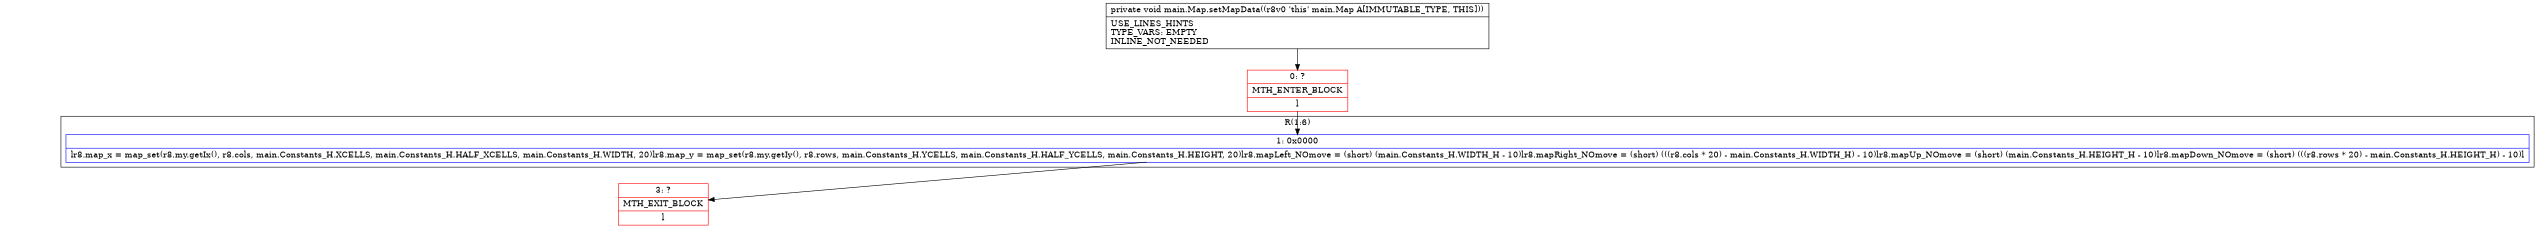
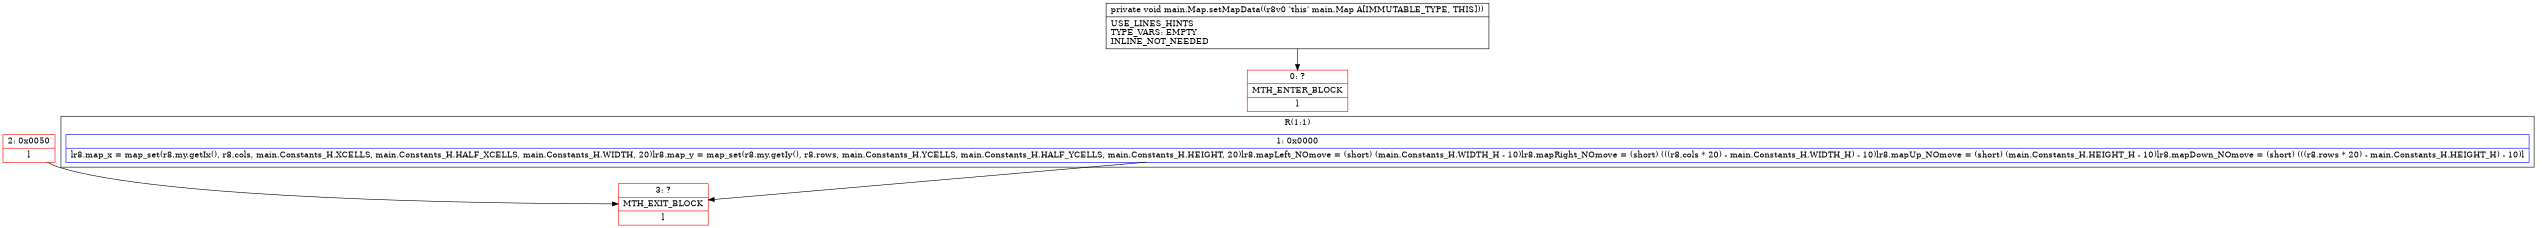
(1298, 120) -> none
(1298, 123) -> (1298, 123)
none -> (29, 149)
